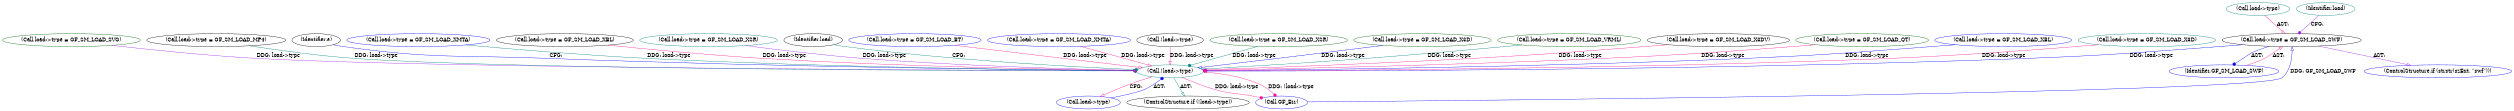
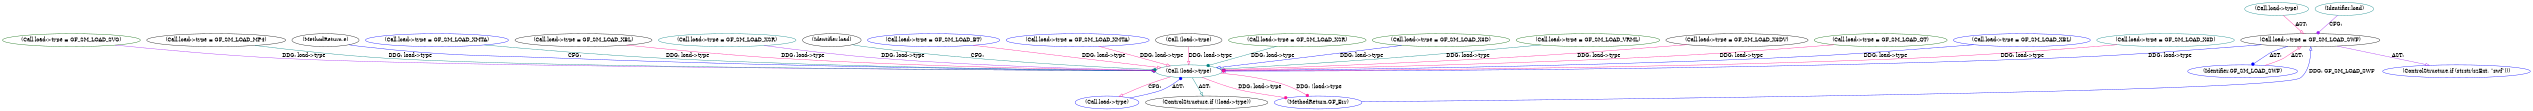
(316, 40) -> (326, 40)
(1282, 102) -> (1318, 102)
